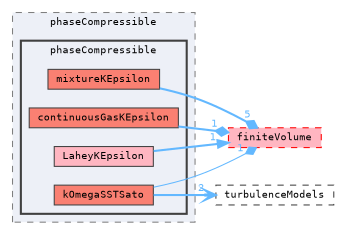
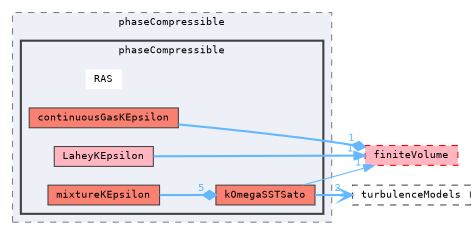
none -> (104, 79)
(204, 101) -> (181, 195)
(203, 173) -> (338, 175)
